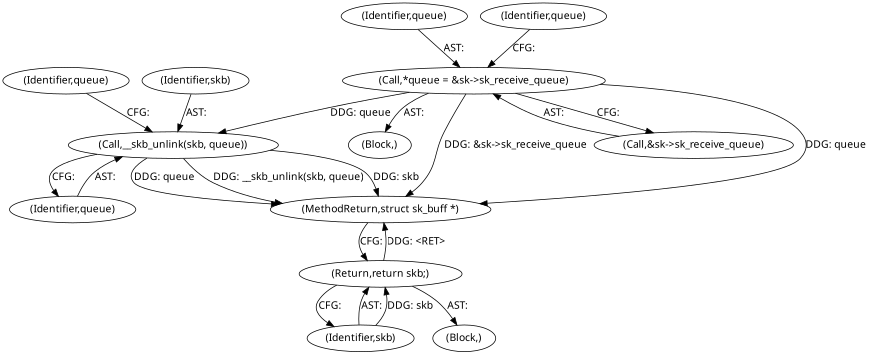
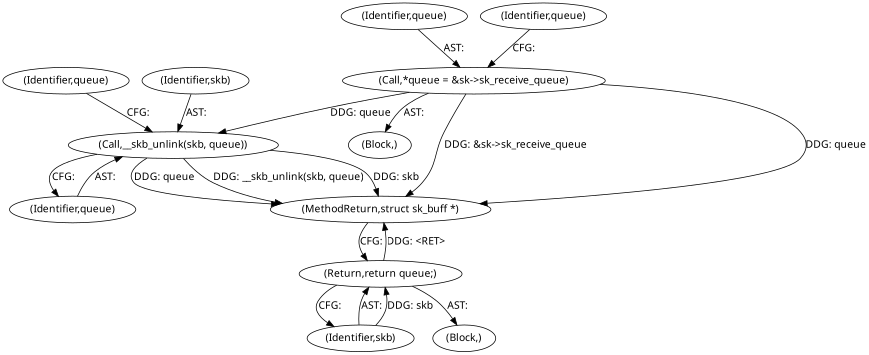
(694, 145) -> none
(381, 274) -> (381, 274)
